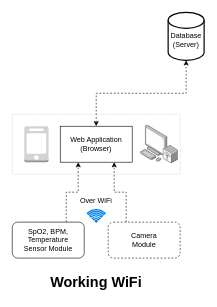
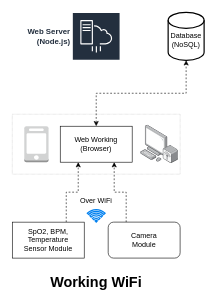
none -> (96, 36)
(186, 36) -> (186, 36)
(96, 144) -> (96, 144)
(48, 240) -> (48, 240)
(144, 240) -> (144, 240)
